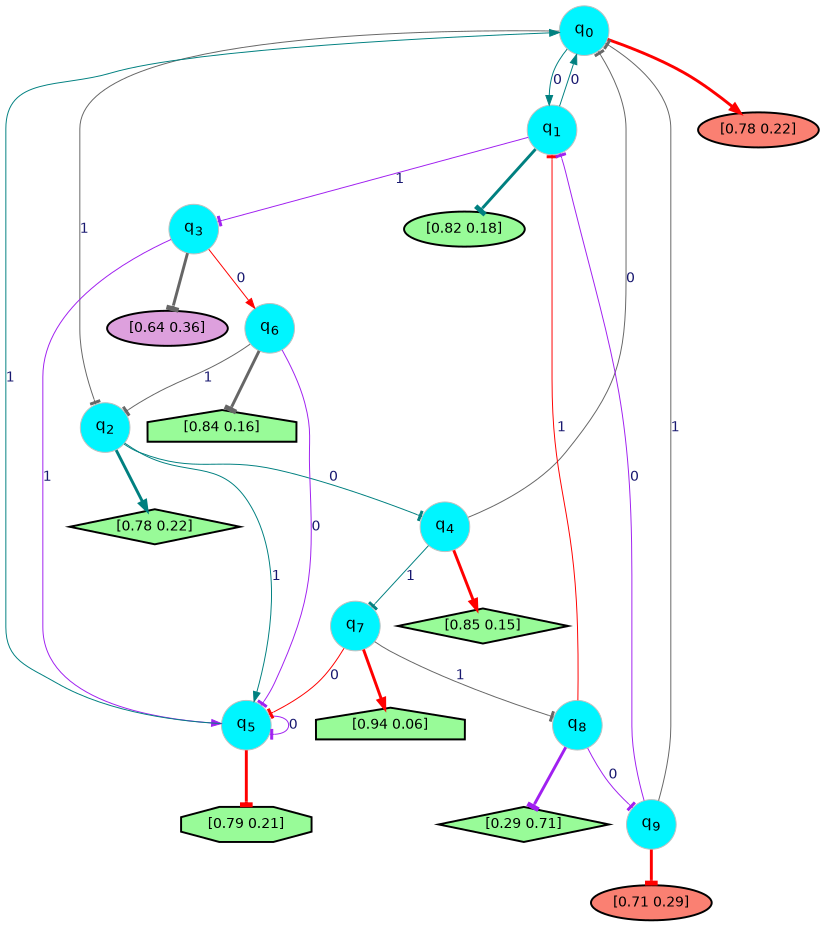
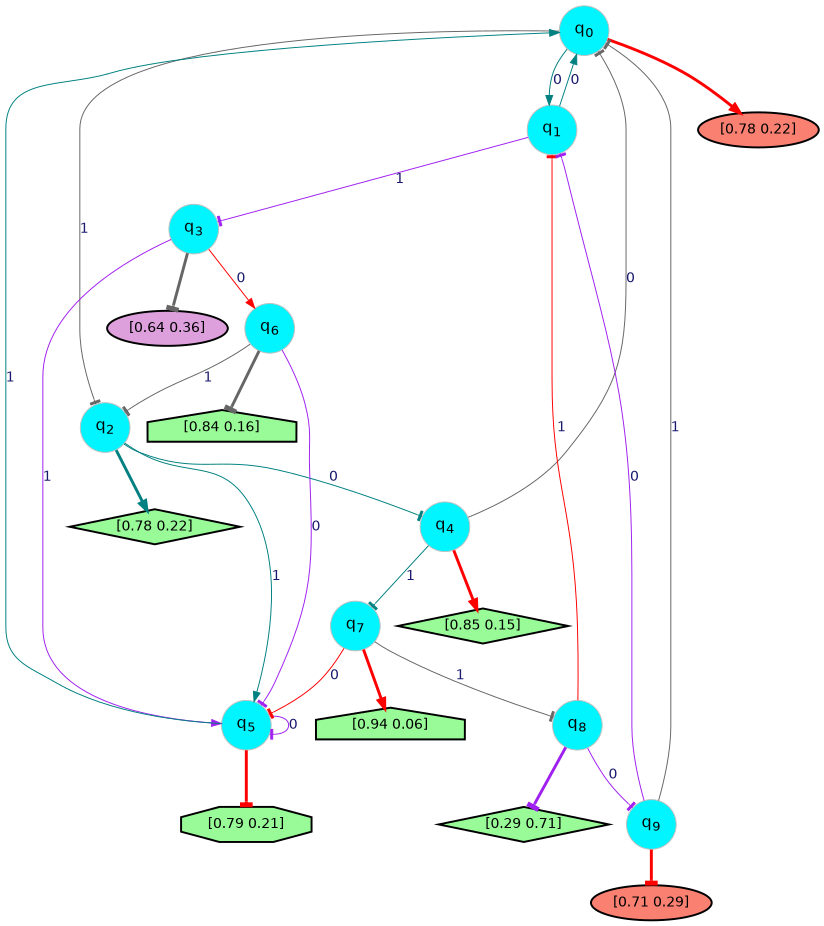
(464, 229) -> none
